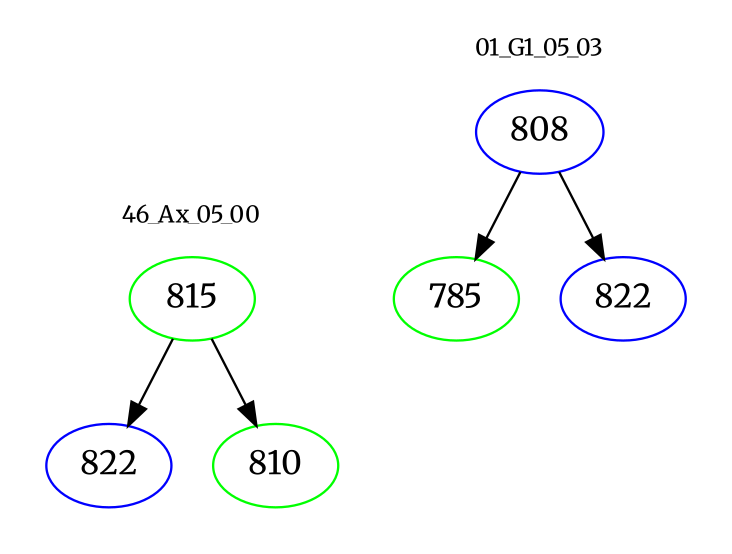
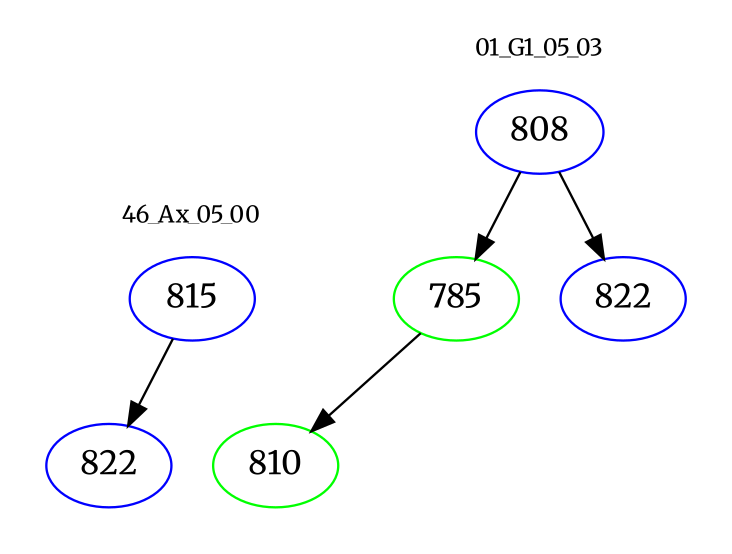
(192, 299) -> (192, 299)
(229, 372) -> (375, 374)
